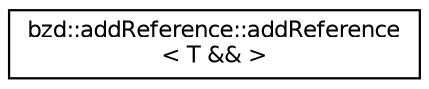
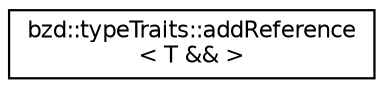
(214, 44) -> (192, 44)
